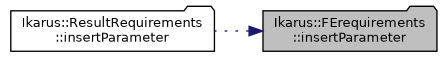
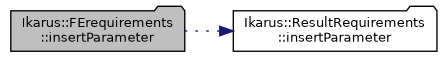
(232, 31) -> (202, 31)
